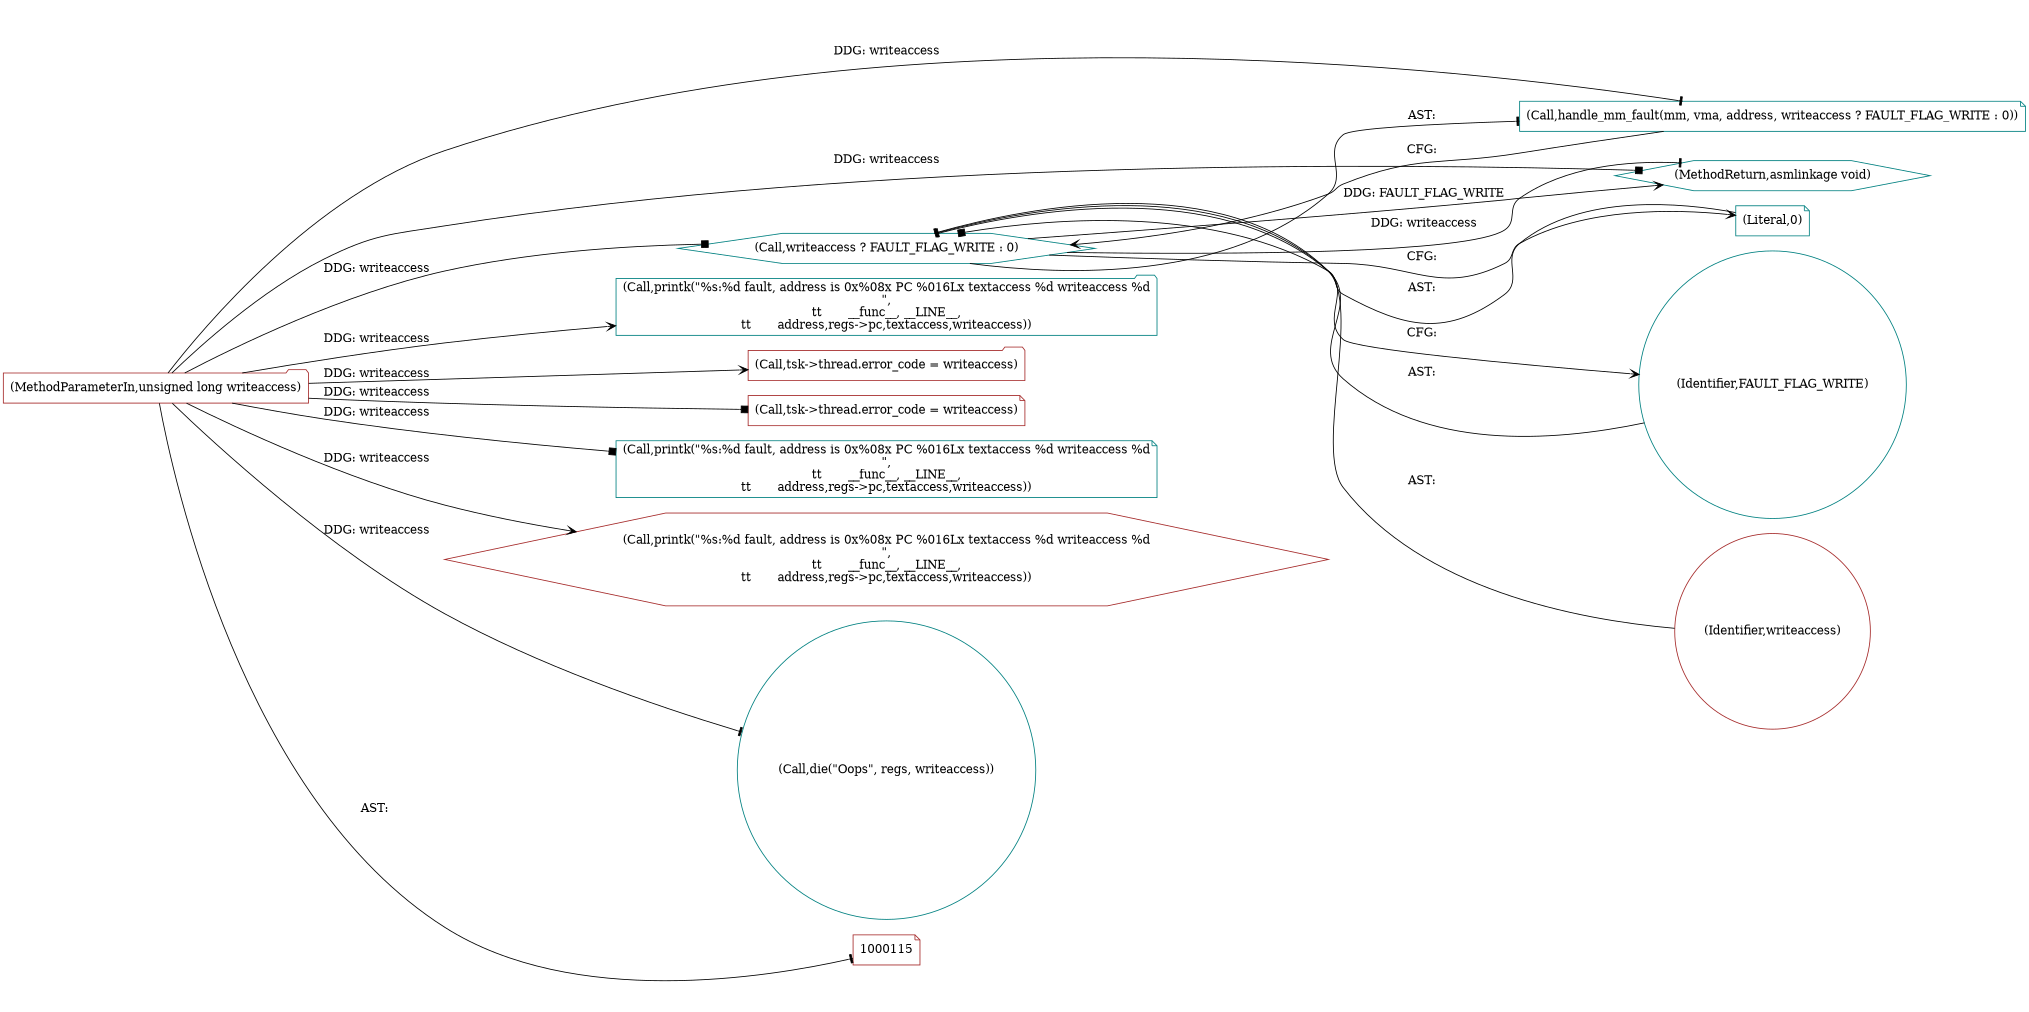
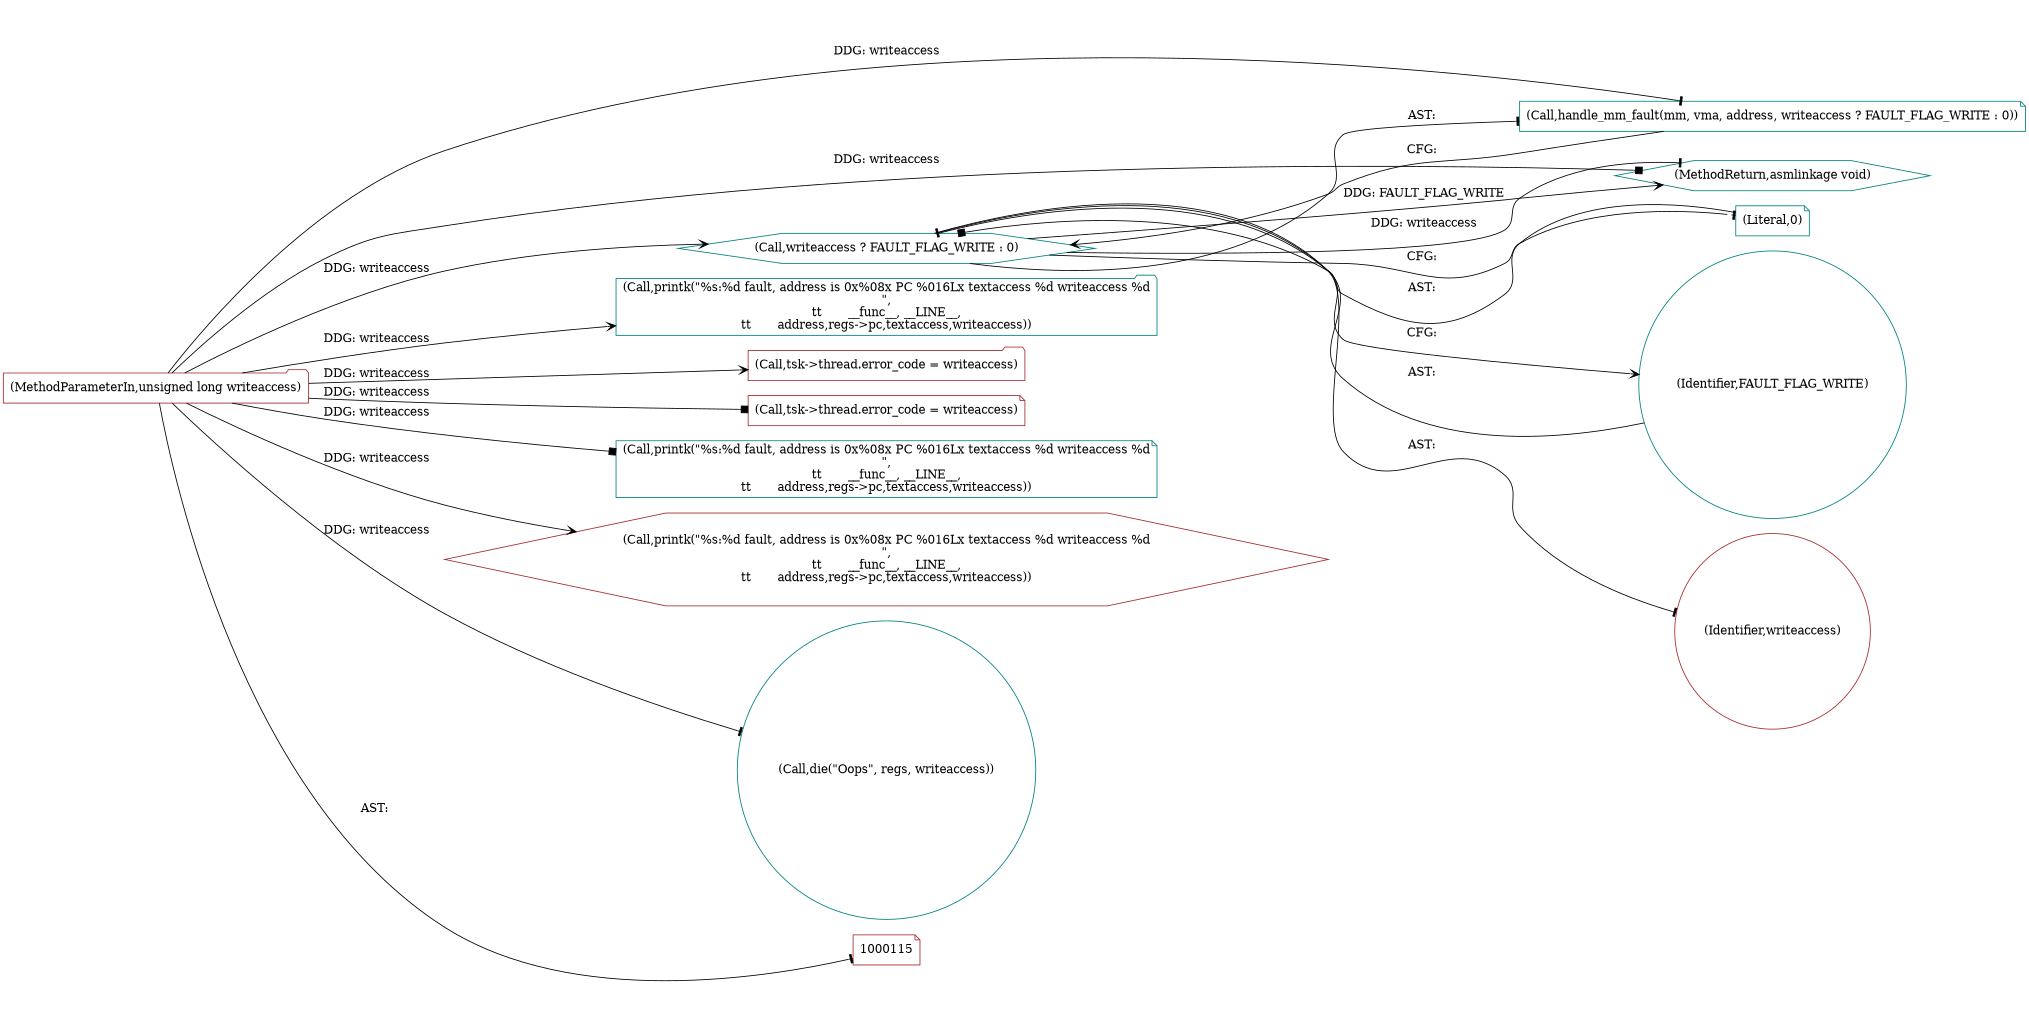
(1397, 270) -> (1397, 270)
(434, 274) -> (434, 274)
(1339, 359) -> (1335, 382)
